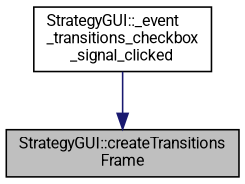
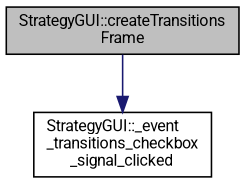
(123, 92) -> (123, 76)
